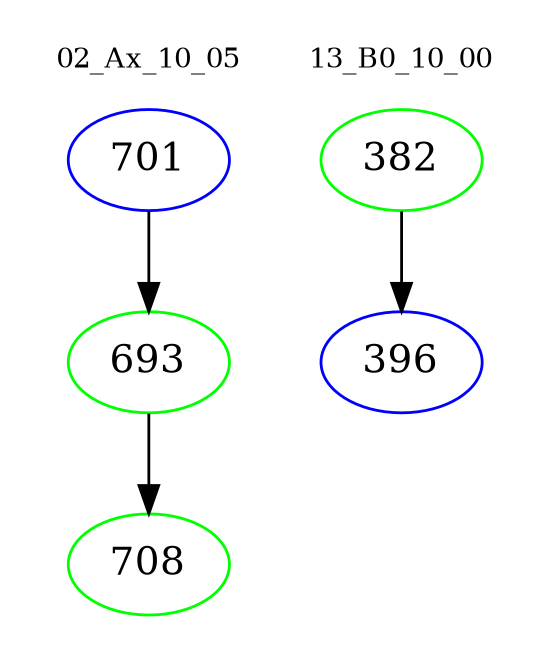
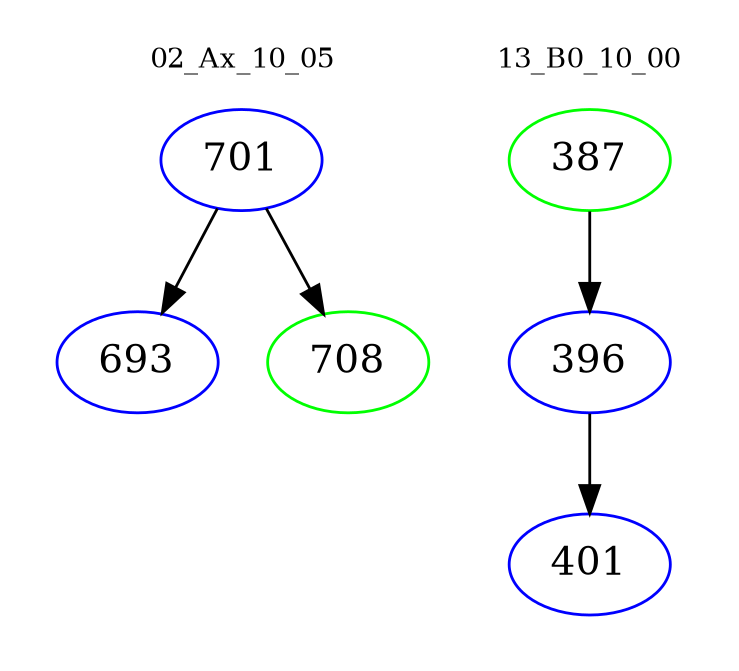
(402, 160) -> (590, 160)
(149, 362) -> (138, 362)
(149, 450) -> (288, 249)
none -> (590, 564)
